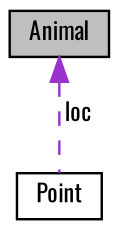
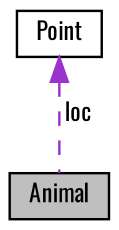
(59, 128) -> (59, 128)
